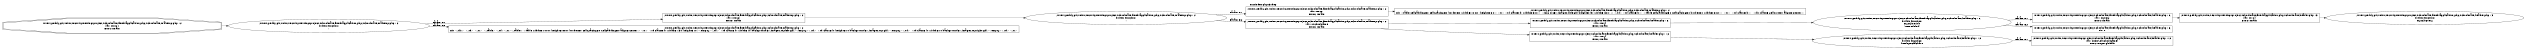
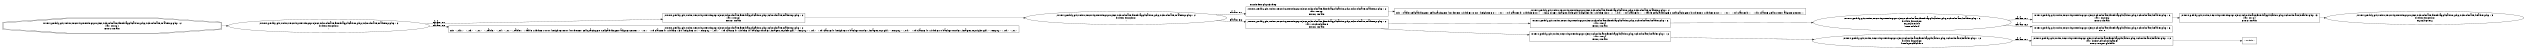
none -> (2250, 41)
